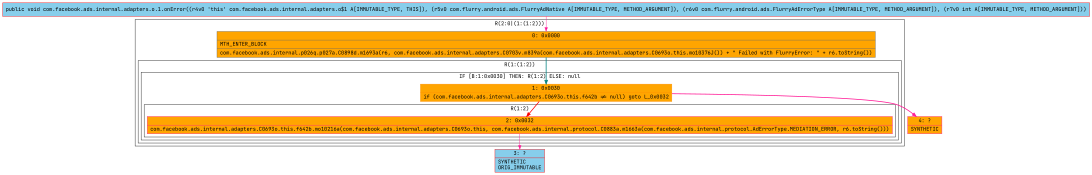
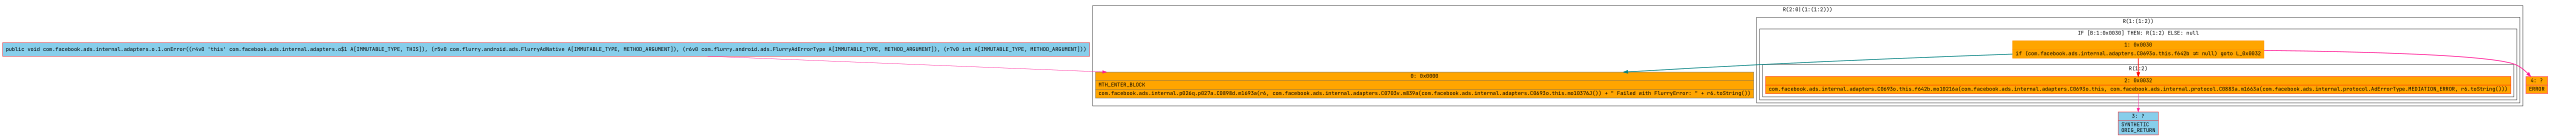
(546, 69) -> (1820, 62)
(520, 125) -> (2138, 85)
(925, 129) -> (2537, 89)
(520, 168) -> (2138, 130)
